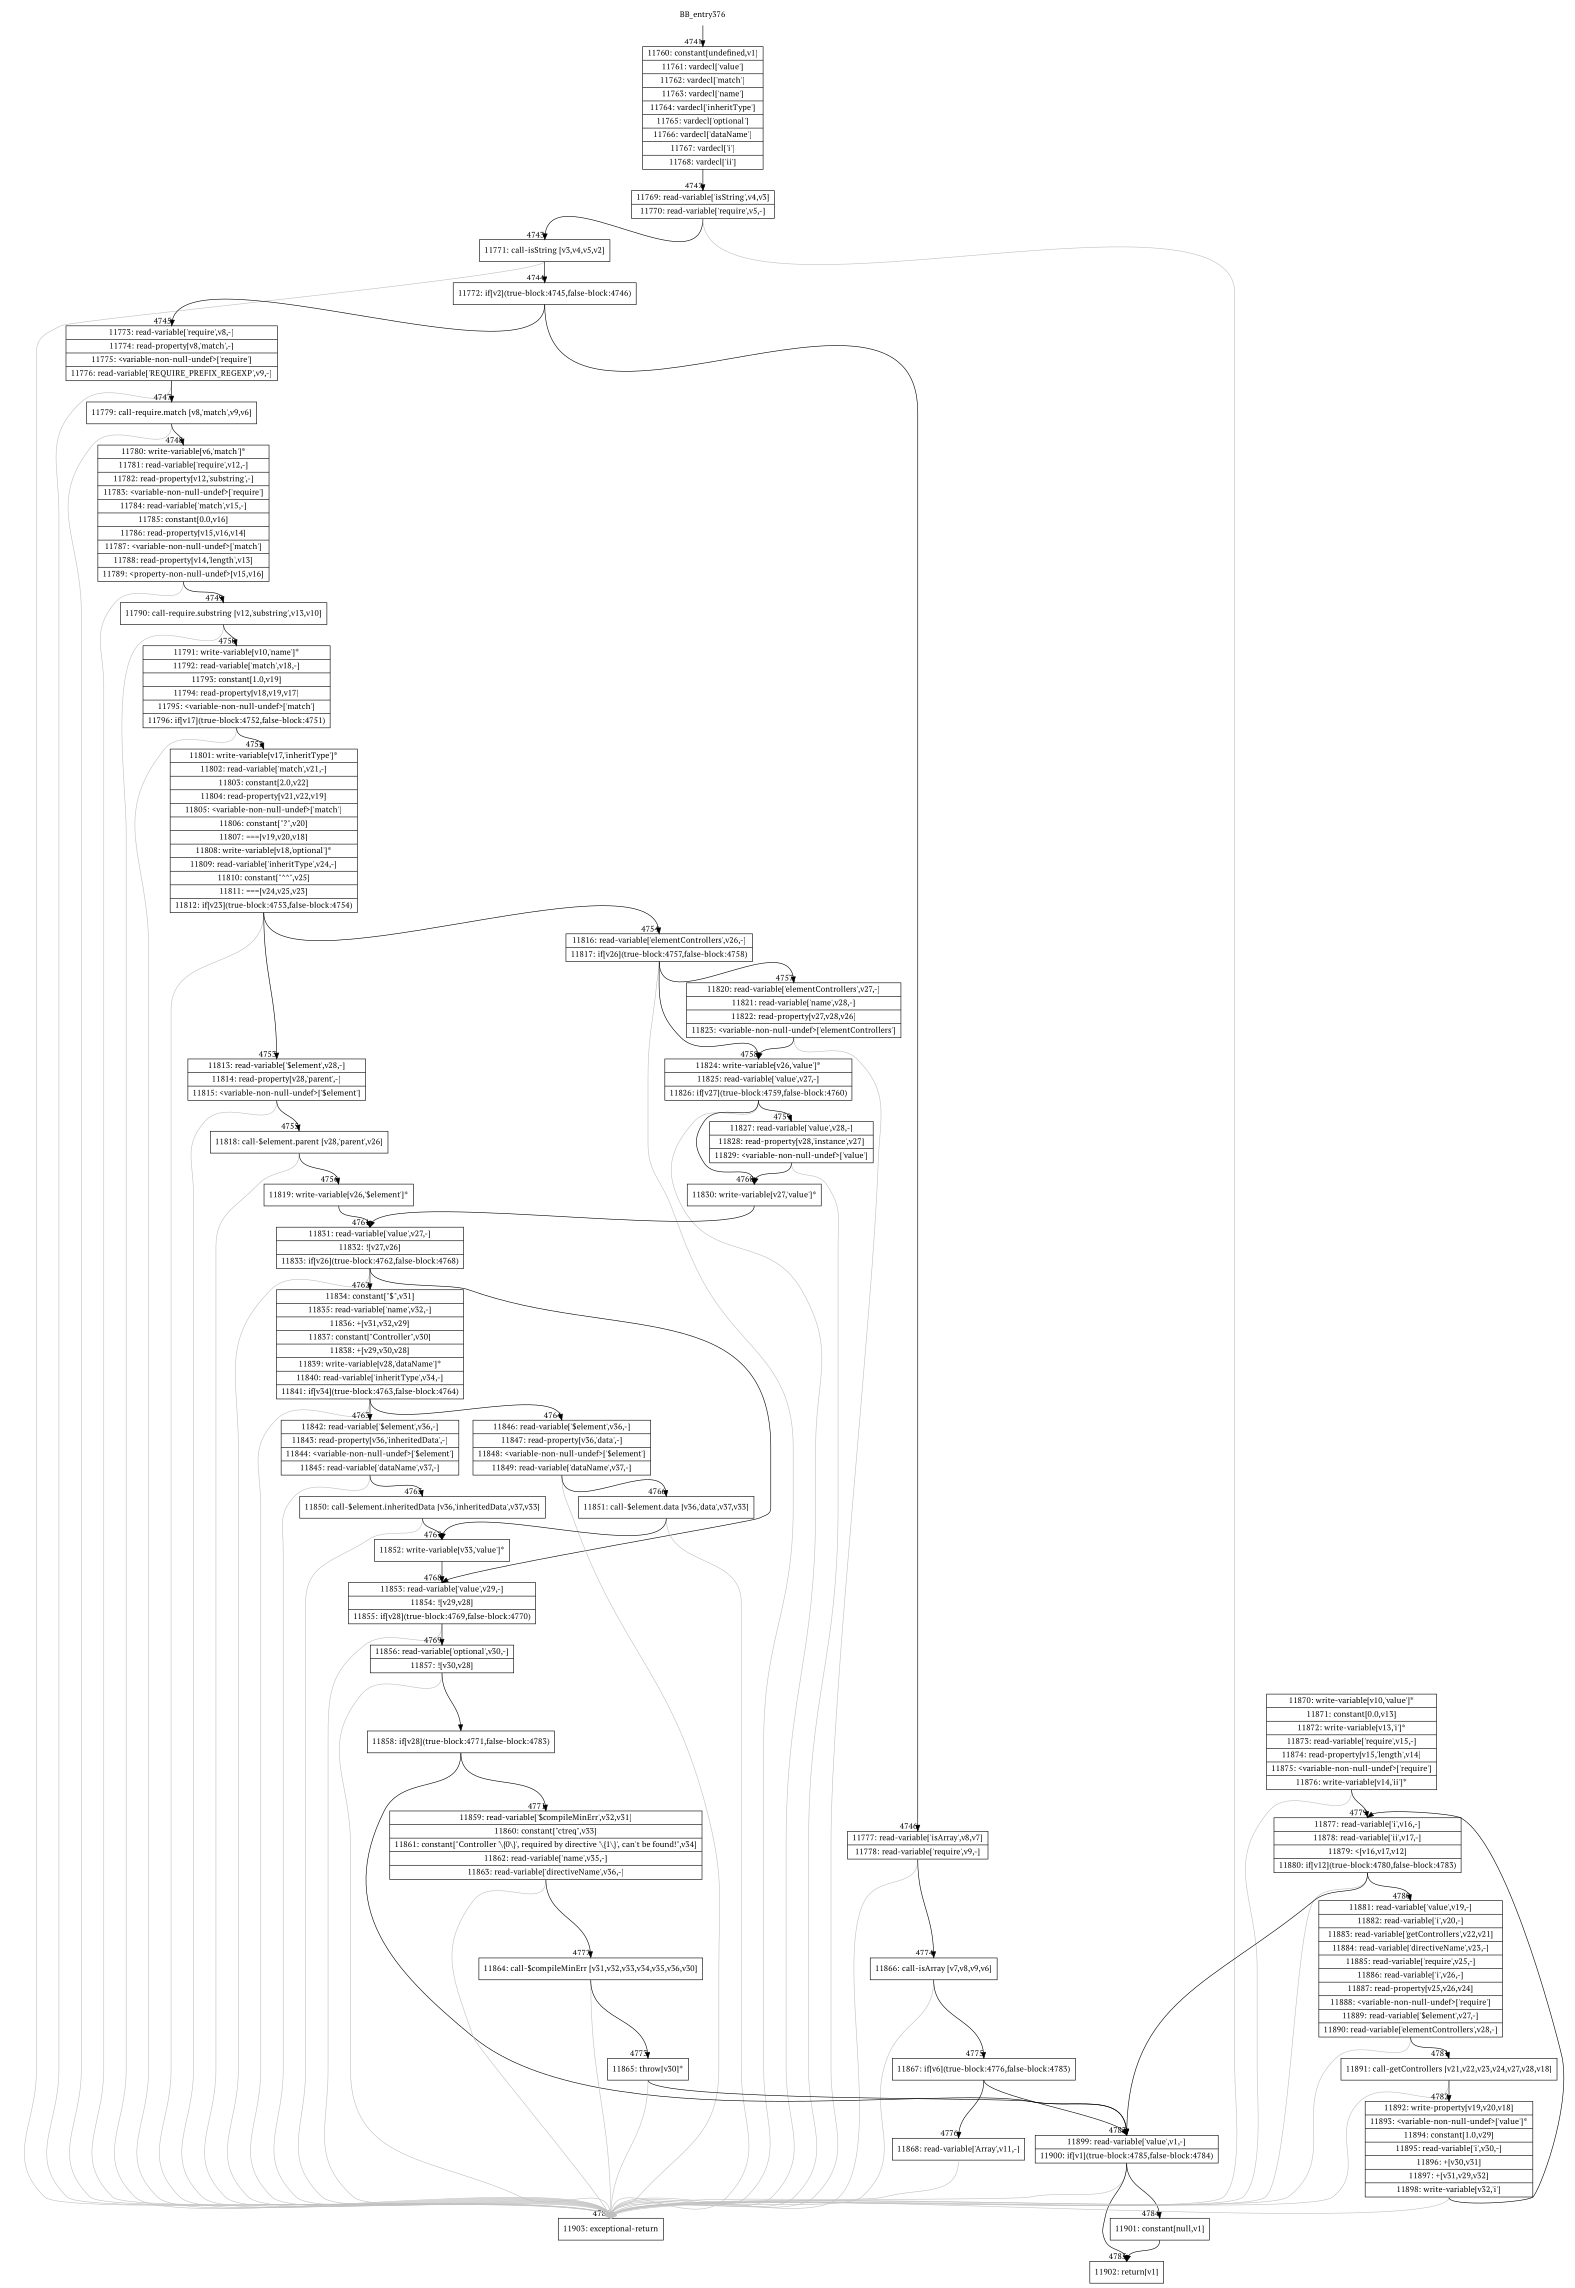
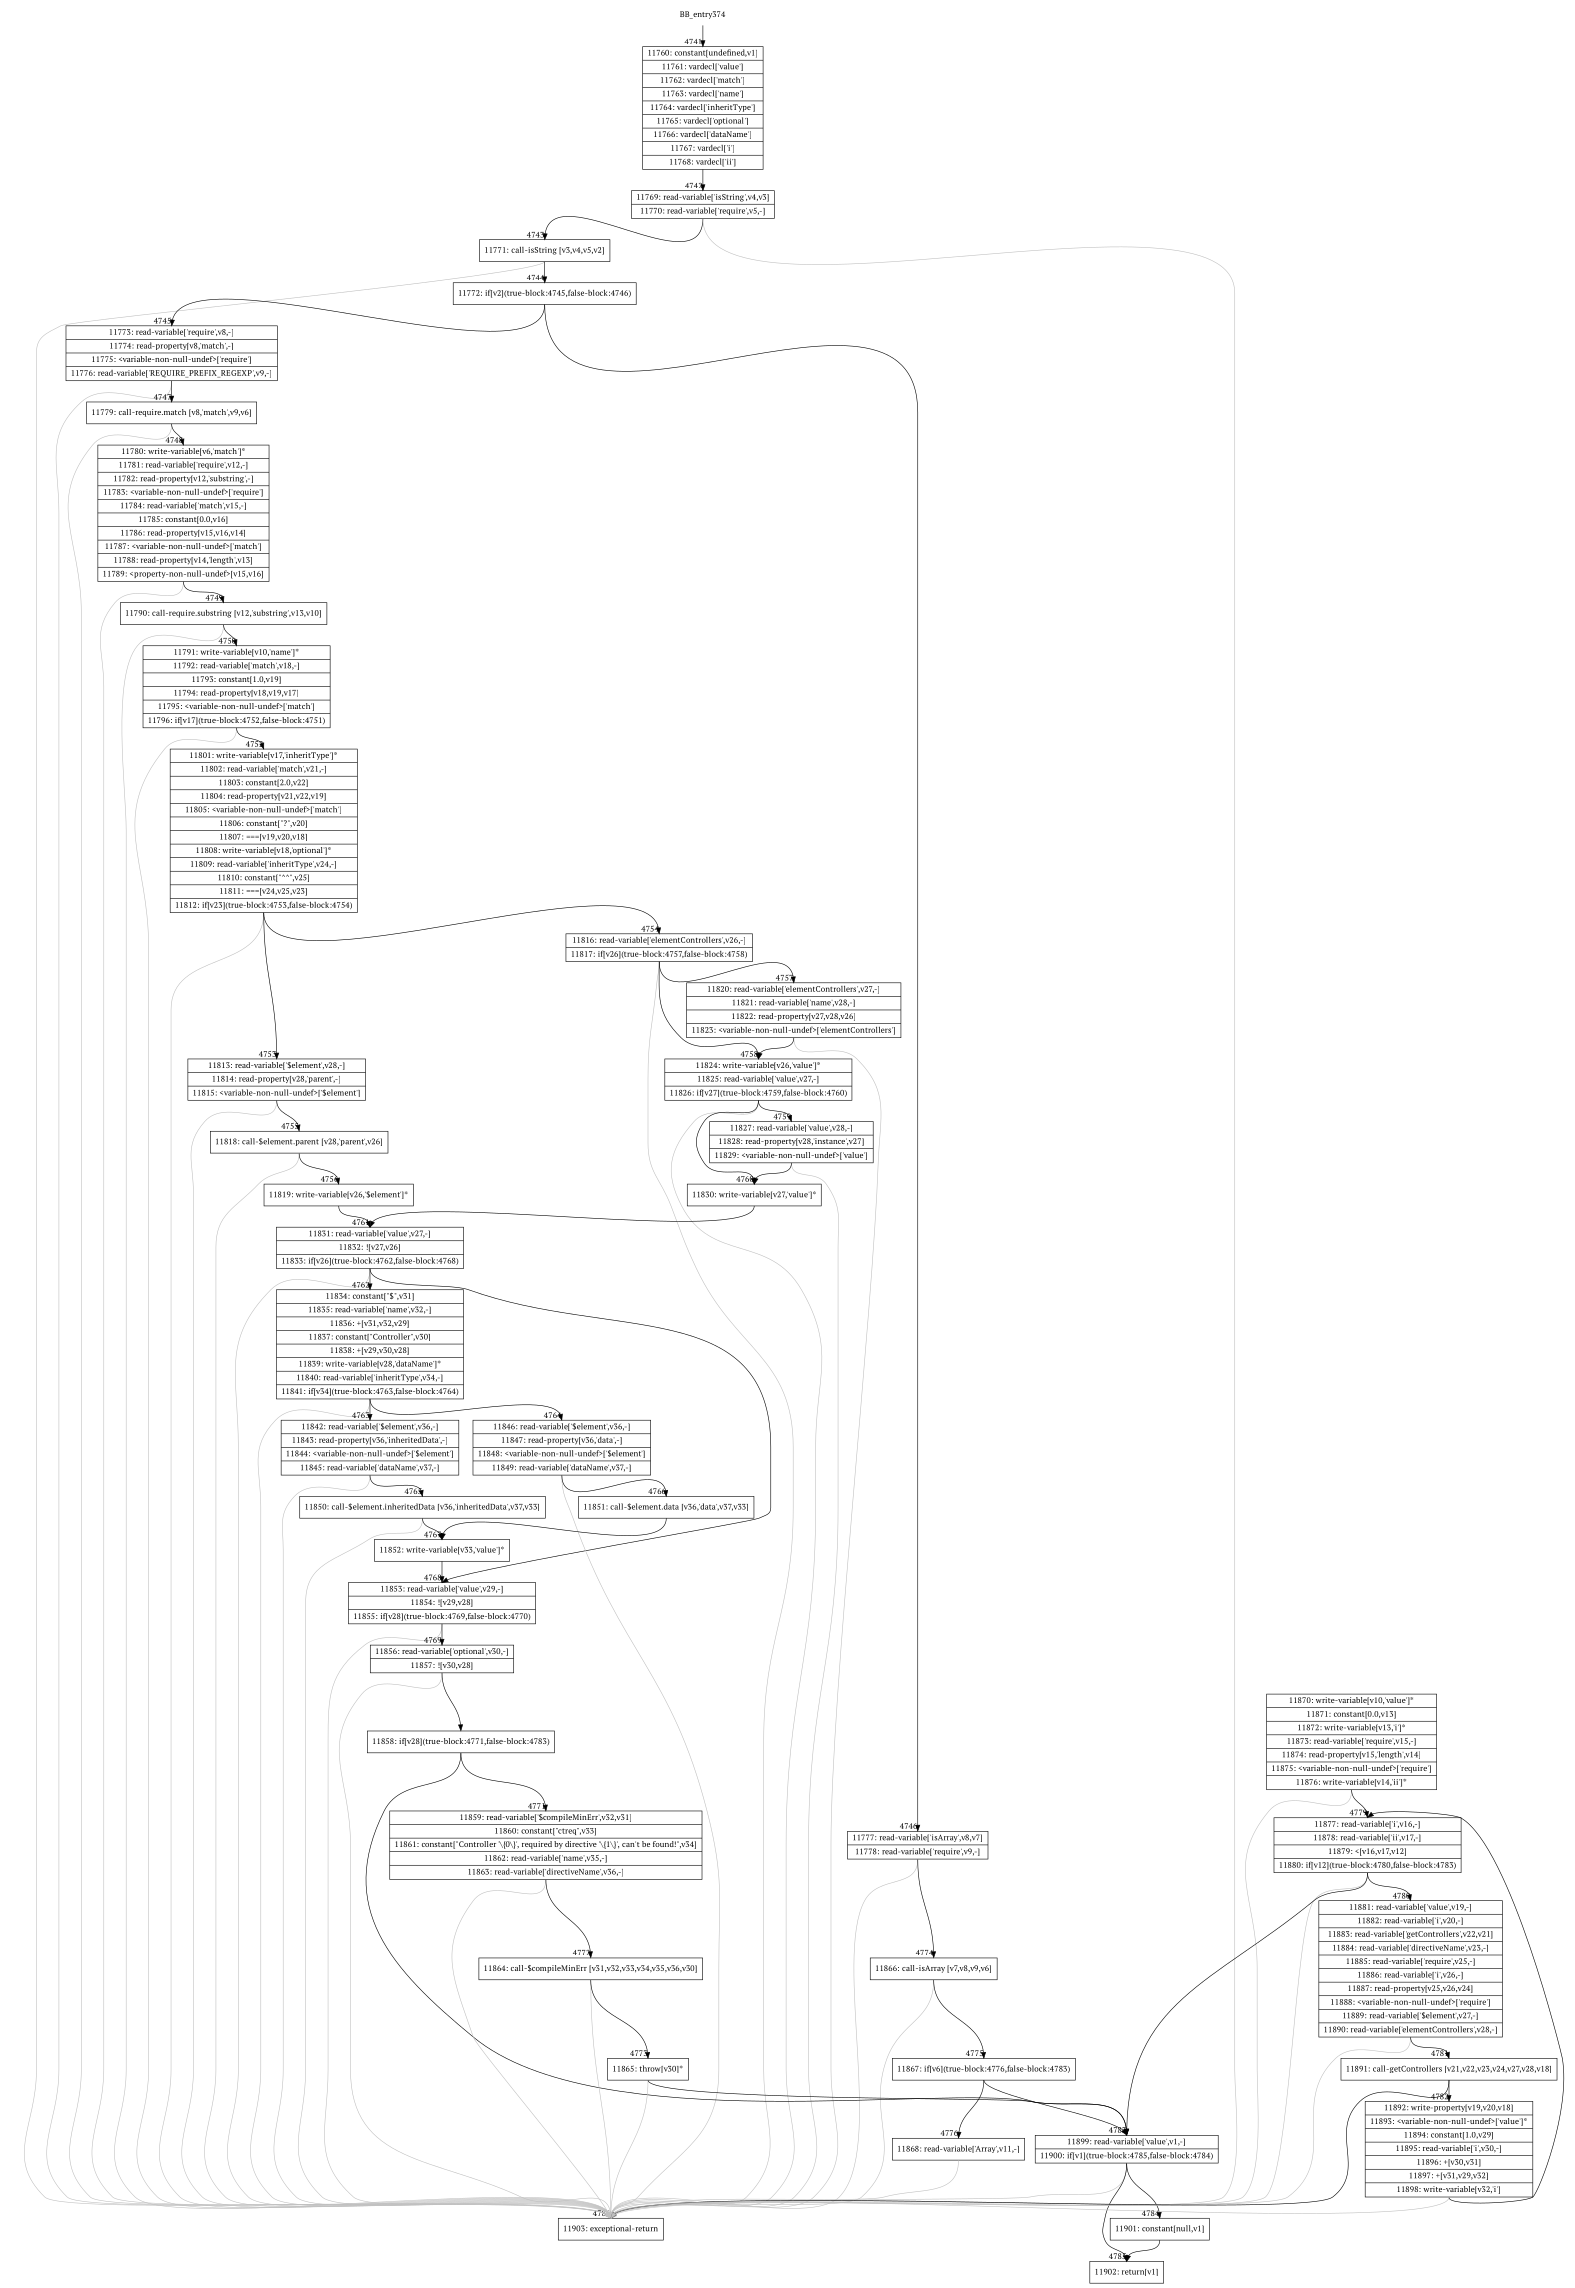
(703, 15) -> (703, 15)
(741, 1906) -> none
(1285, 2203) -> (1285, 2203)
